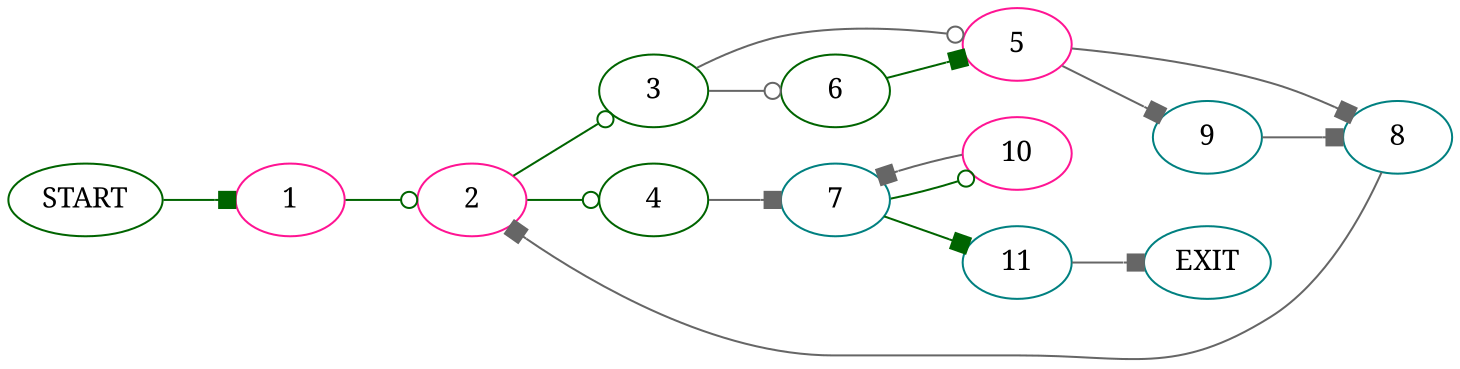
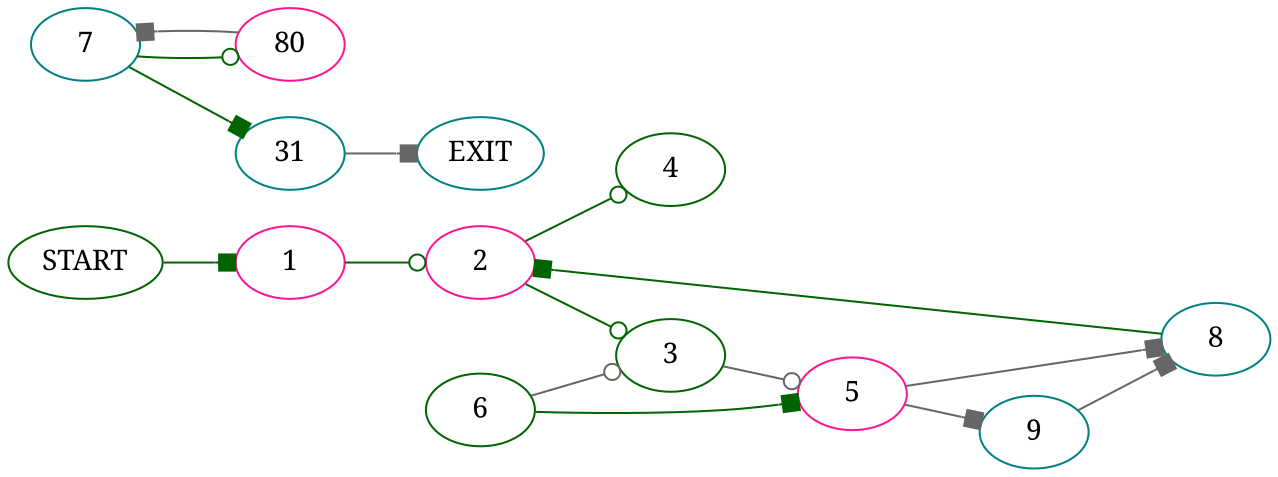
(737, 91) -> (568, 385)
(1017, 153) -> (290, 44)
(735, 200) -> none
(1017, 263) -> (290, 153)
(982, 355) -> (858, 302)
